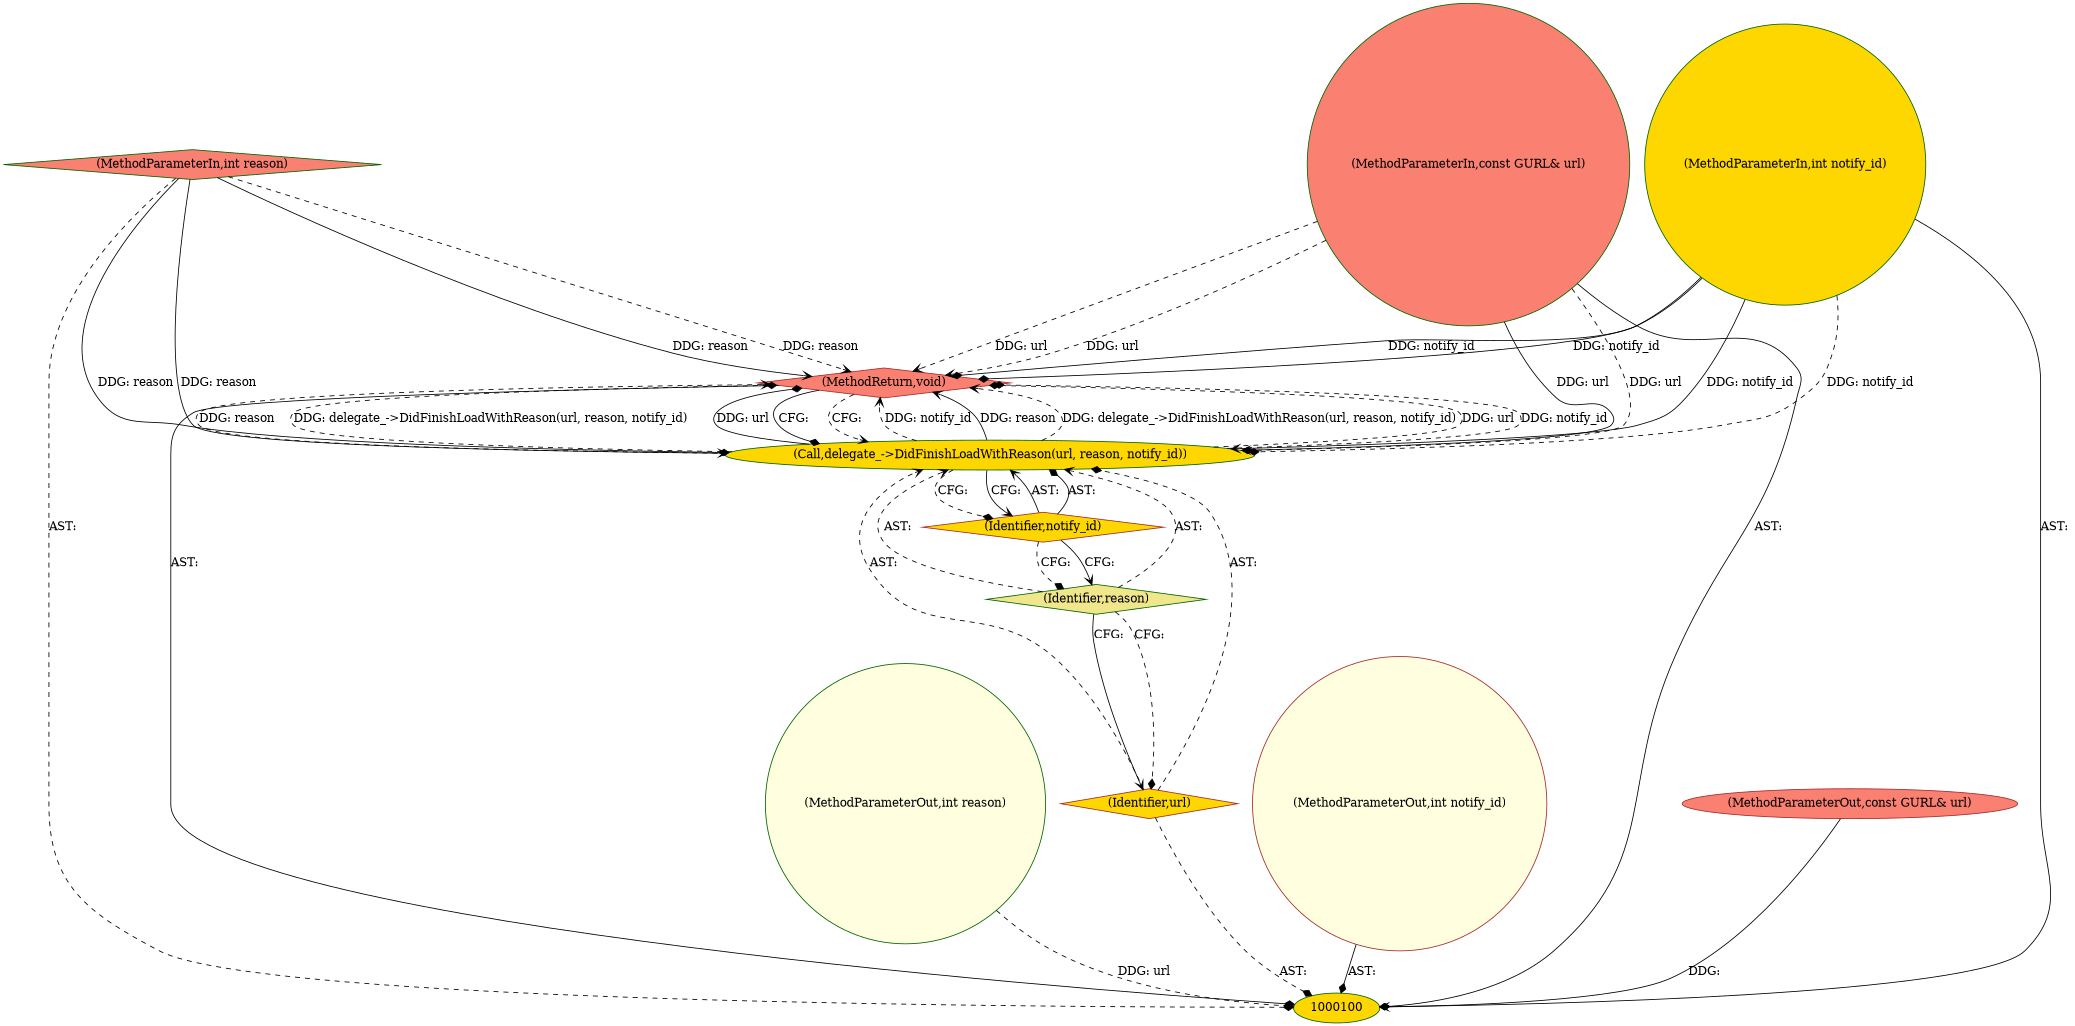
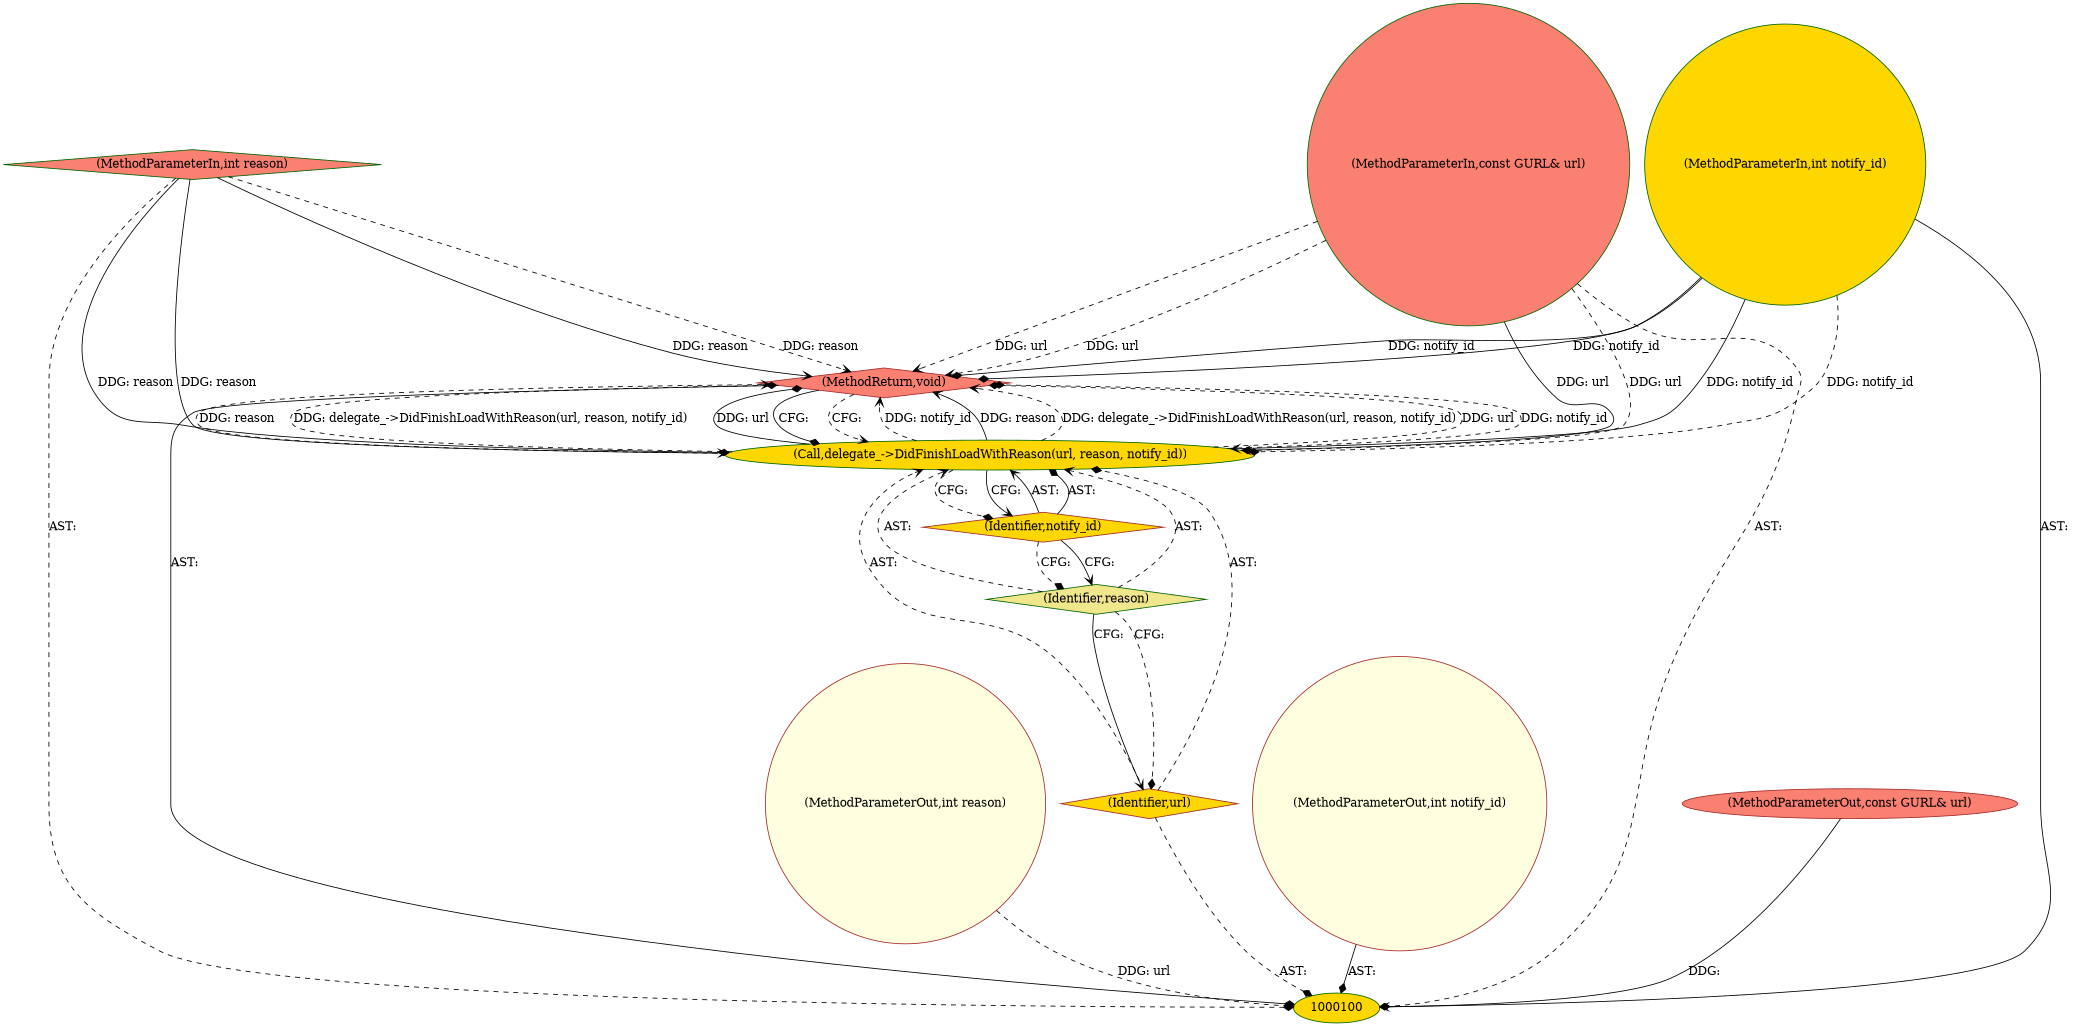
(1688, 628) -> (1688, 628)
(905, 804) -> (905, 804)
